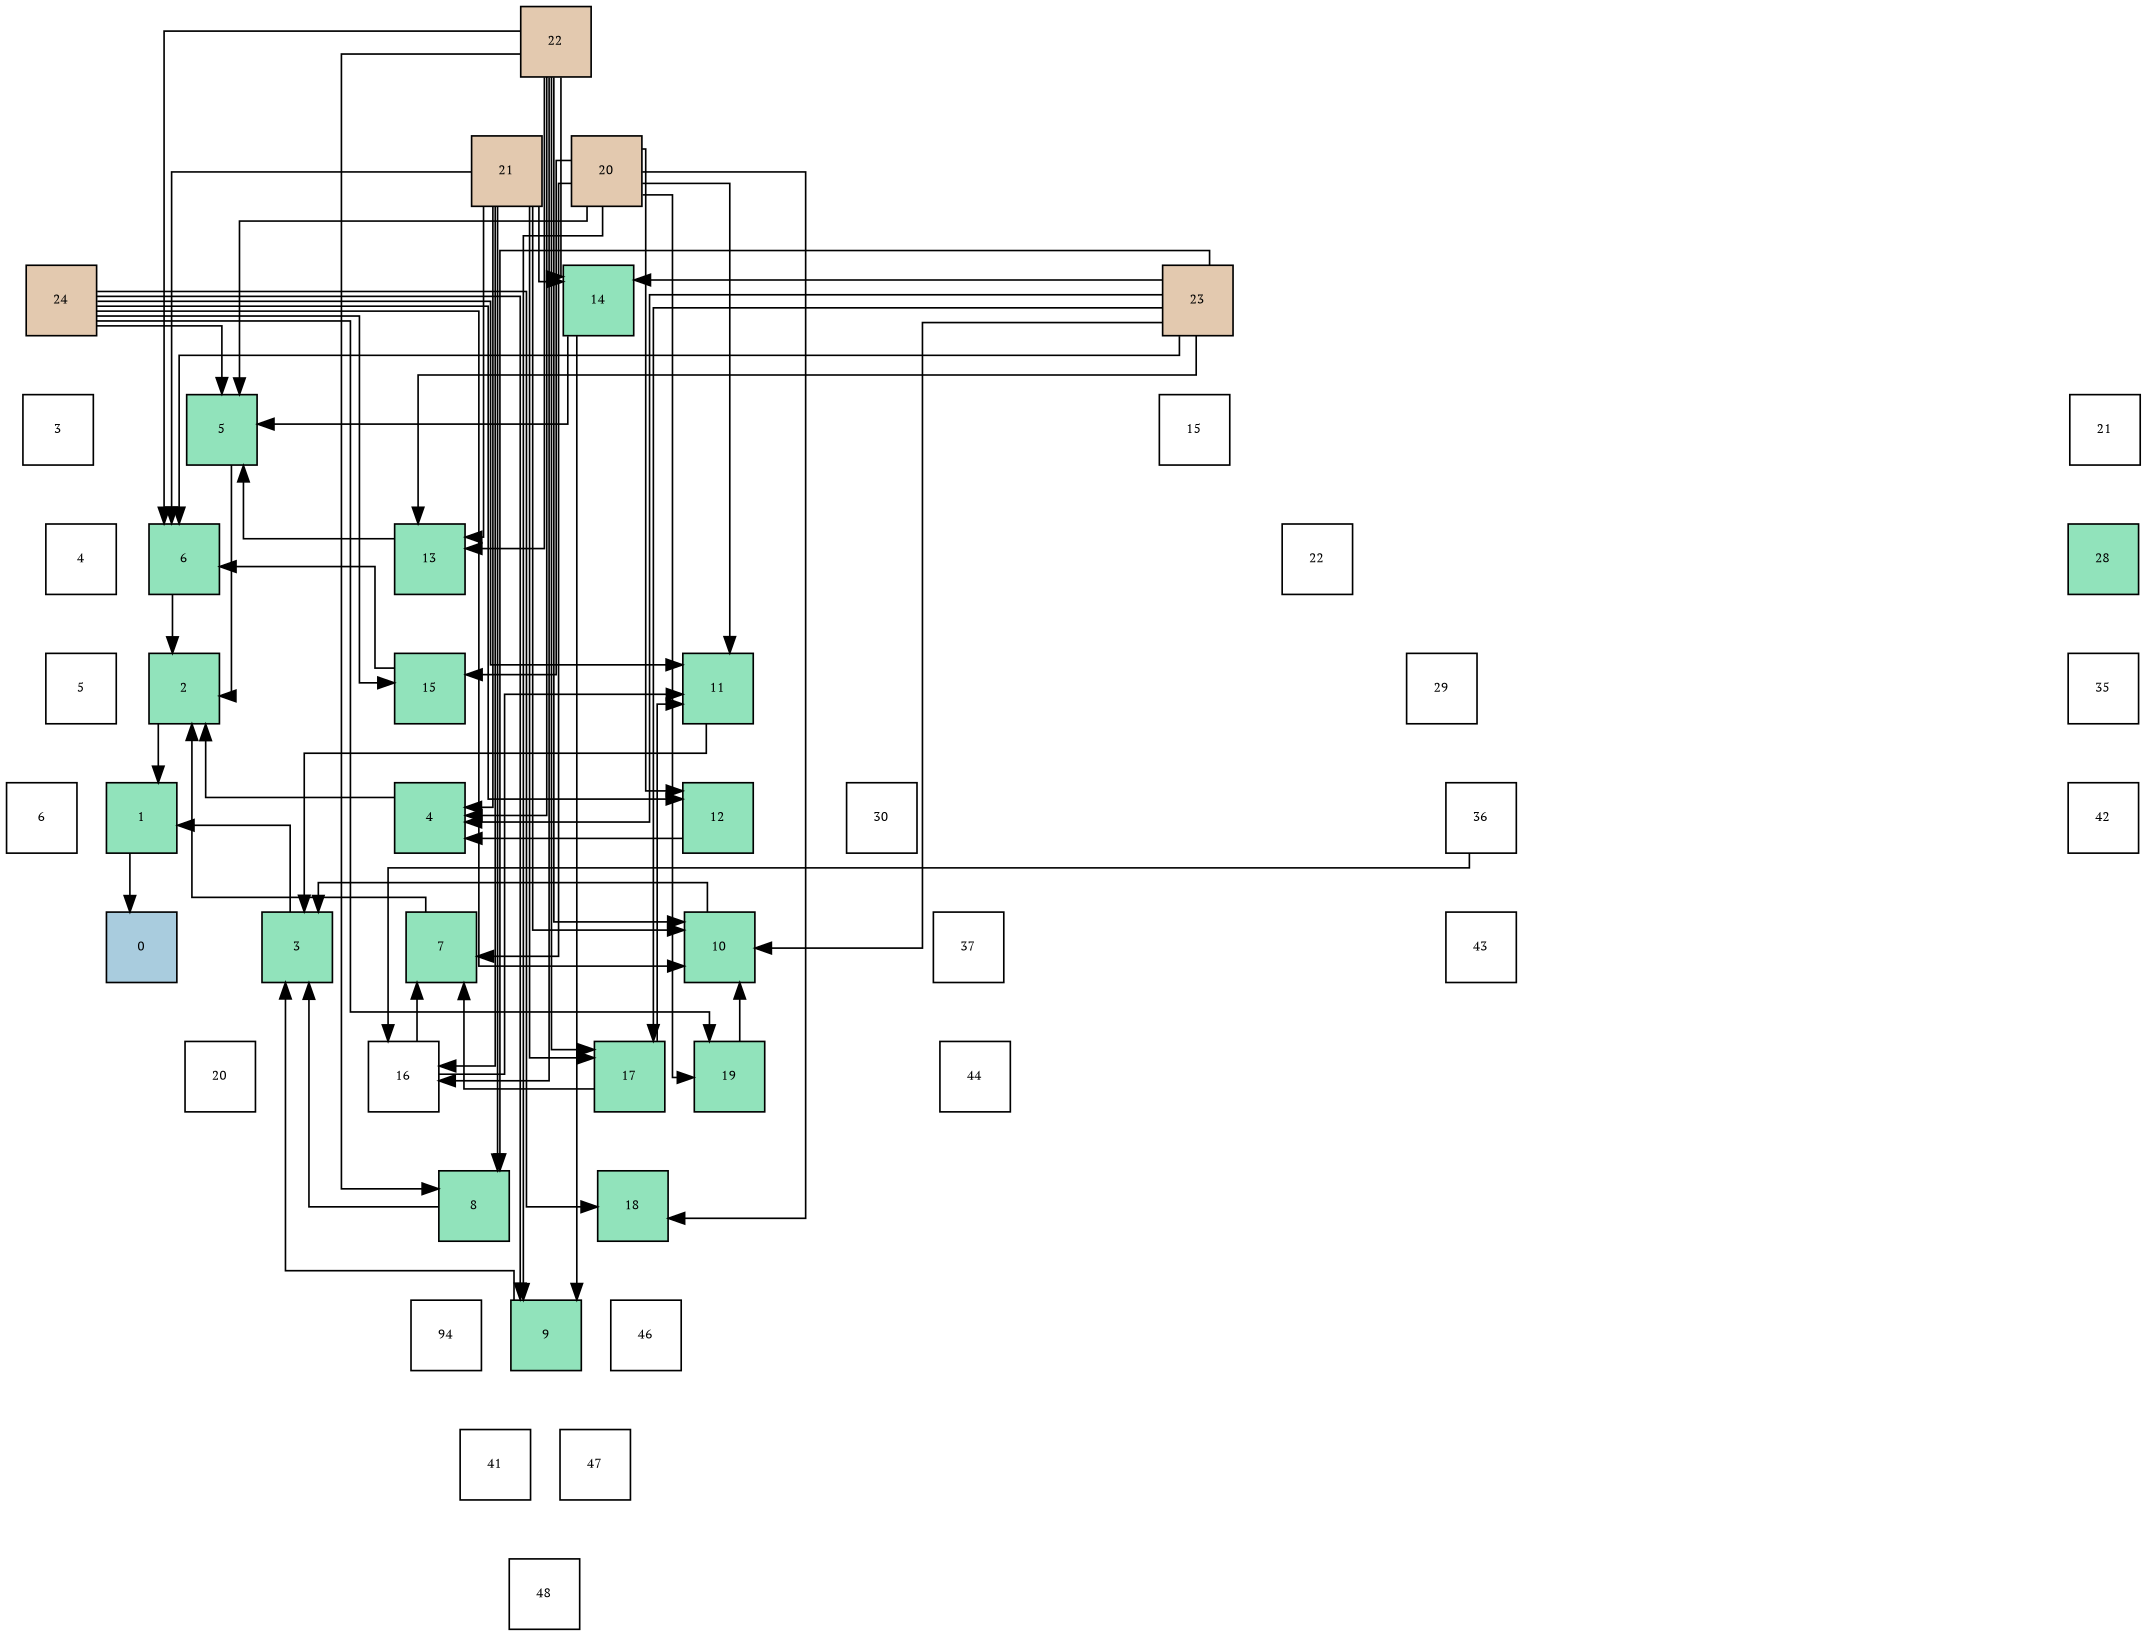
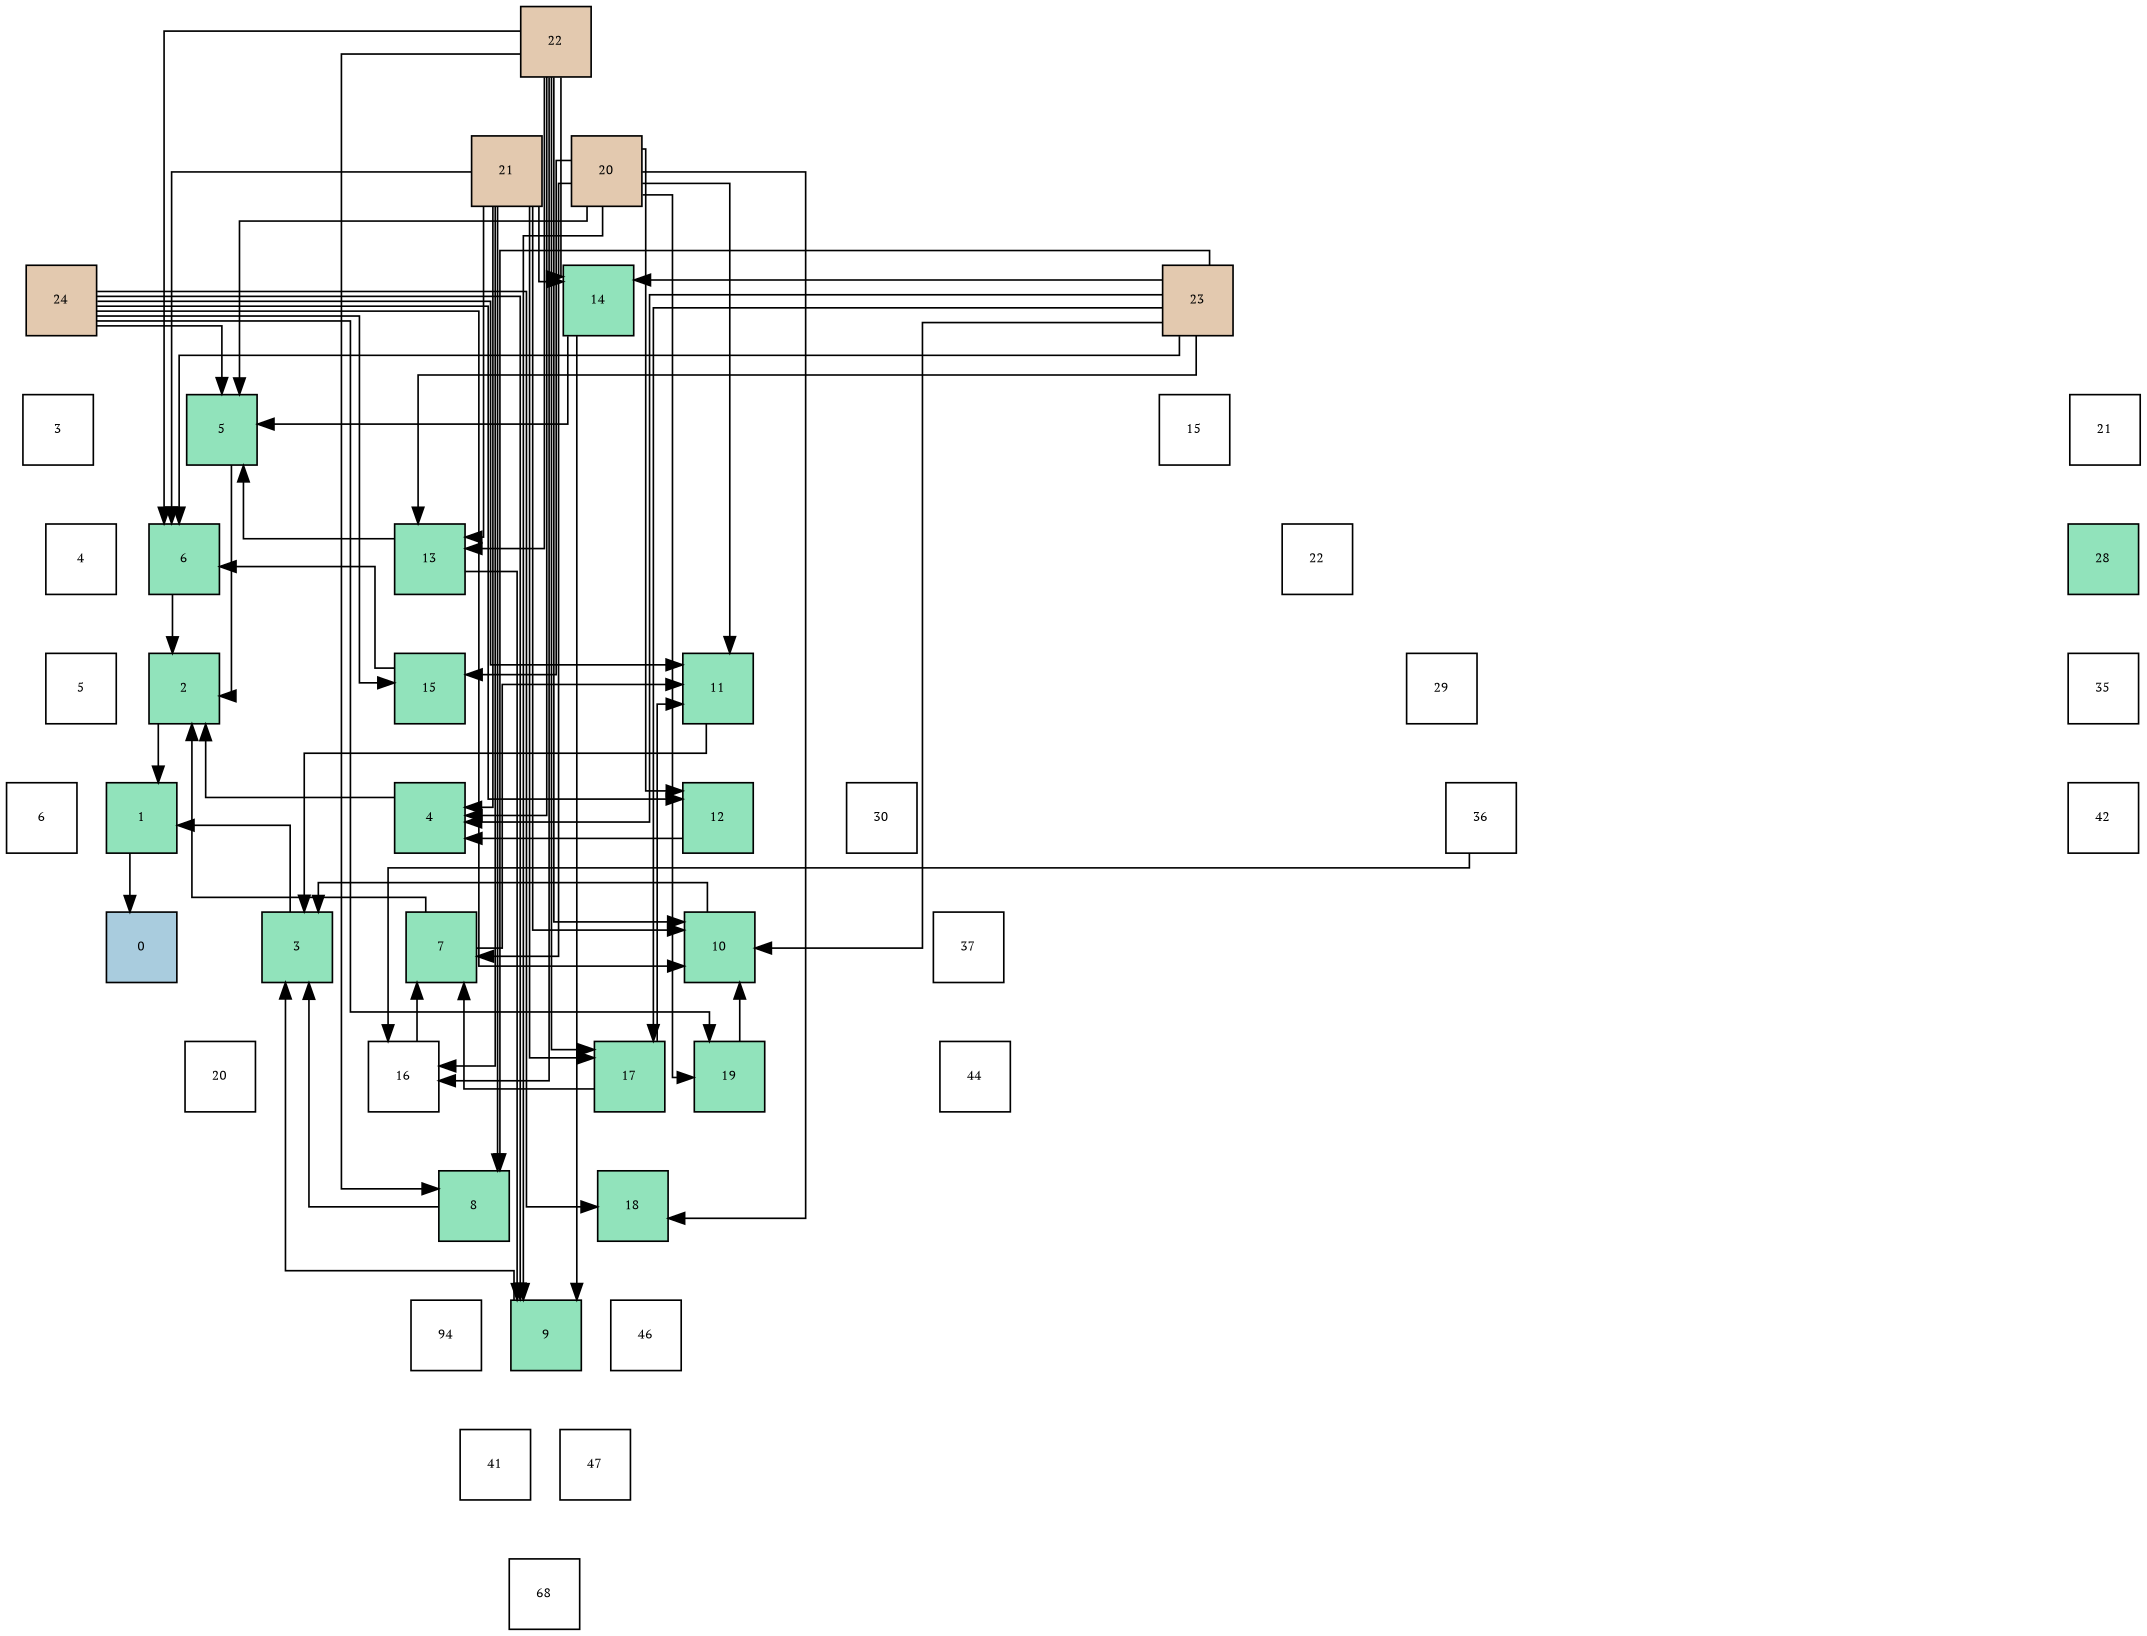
(505, 836) -> (502, 747)
none -> (517, 902)
(1481, 947) -> none
(544, 1594) -> (544, 1594)
